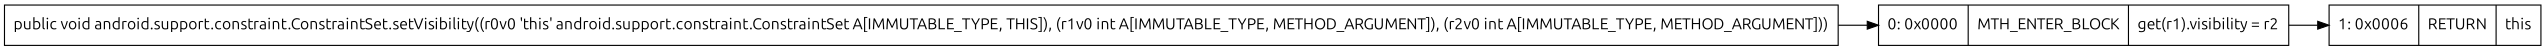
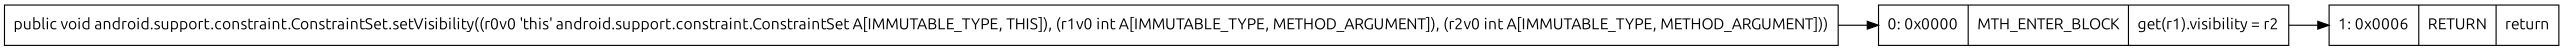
(2519, 25) -> (2527, 25)
